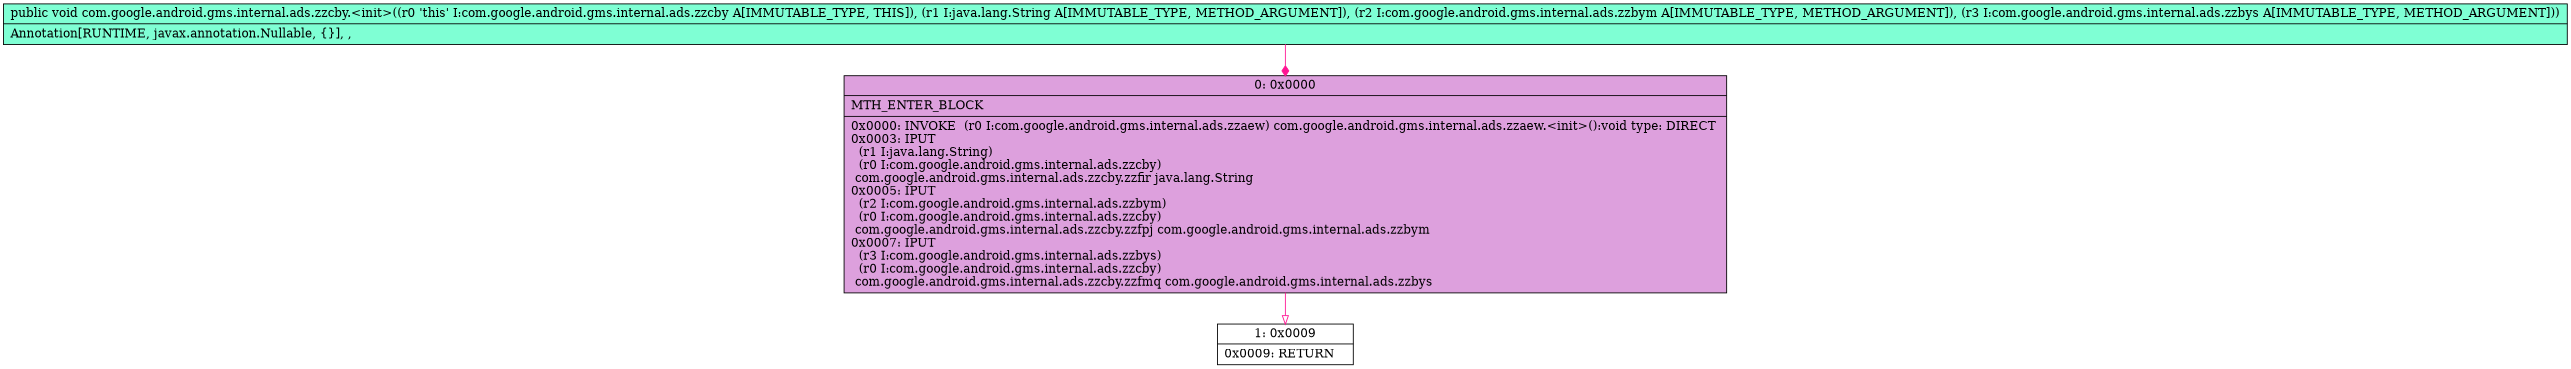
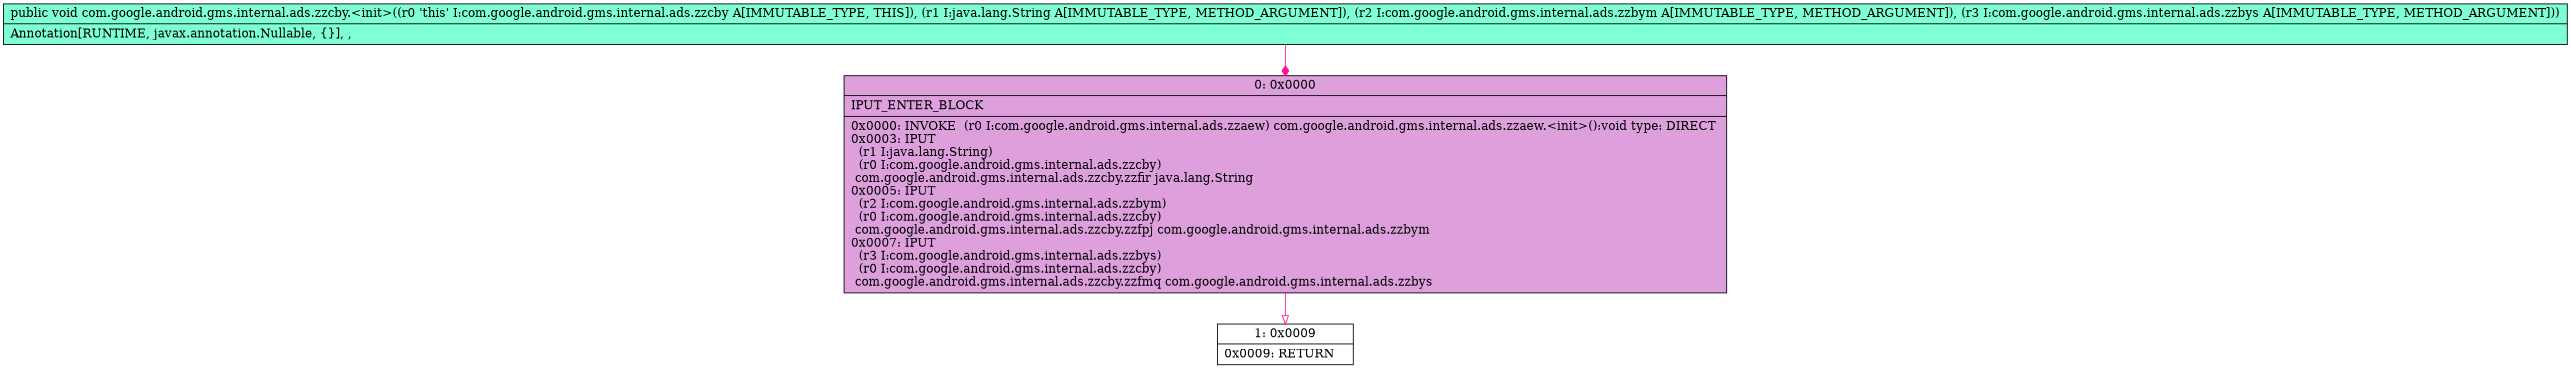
(918, 106) -> (918, 106)
